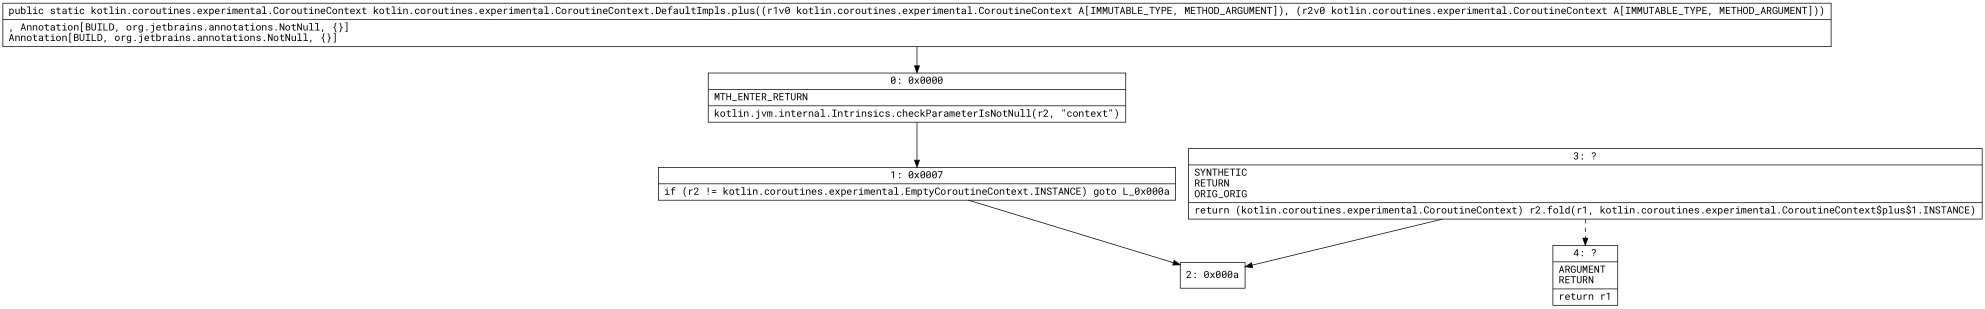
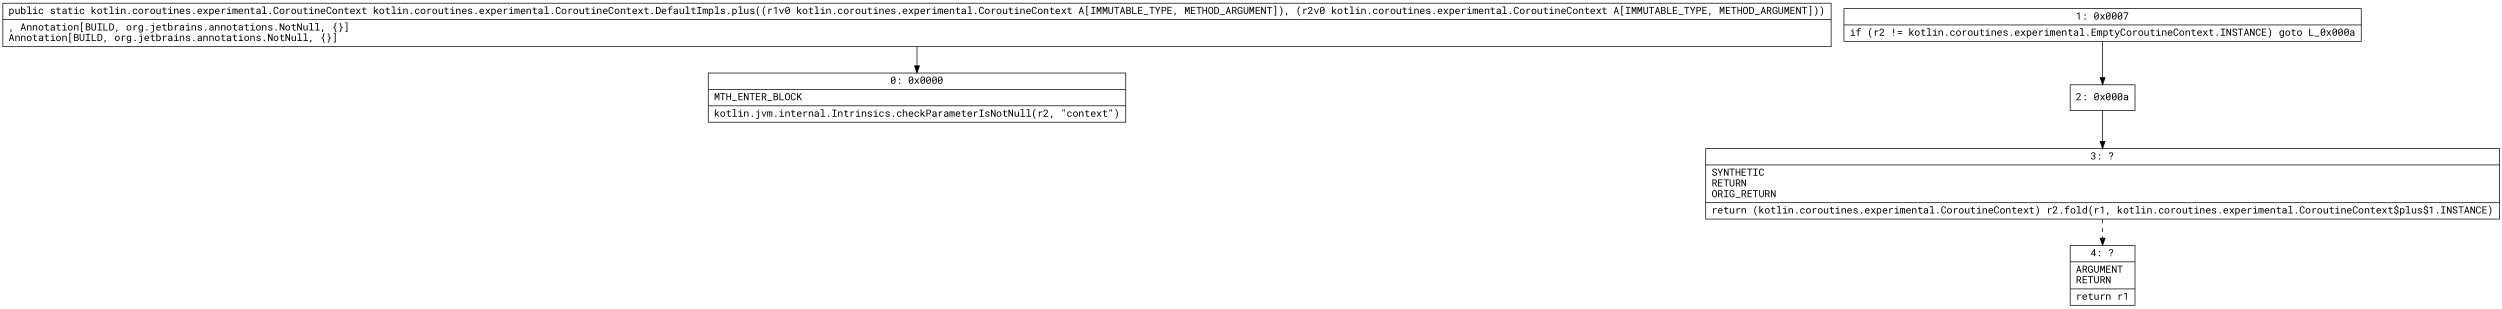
(761, 97) -> (758, 97)
(917, 141) -> none
(1221, 194) -> (1744, 194)
(1347, 242) -> (2103, 126)
